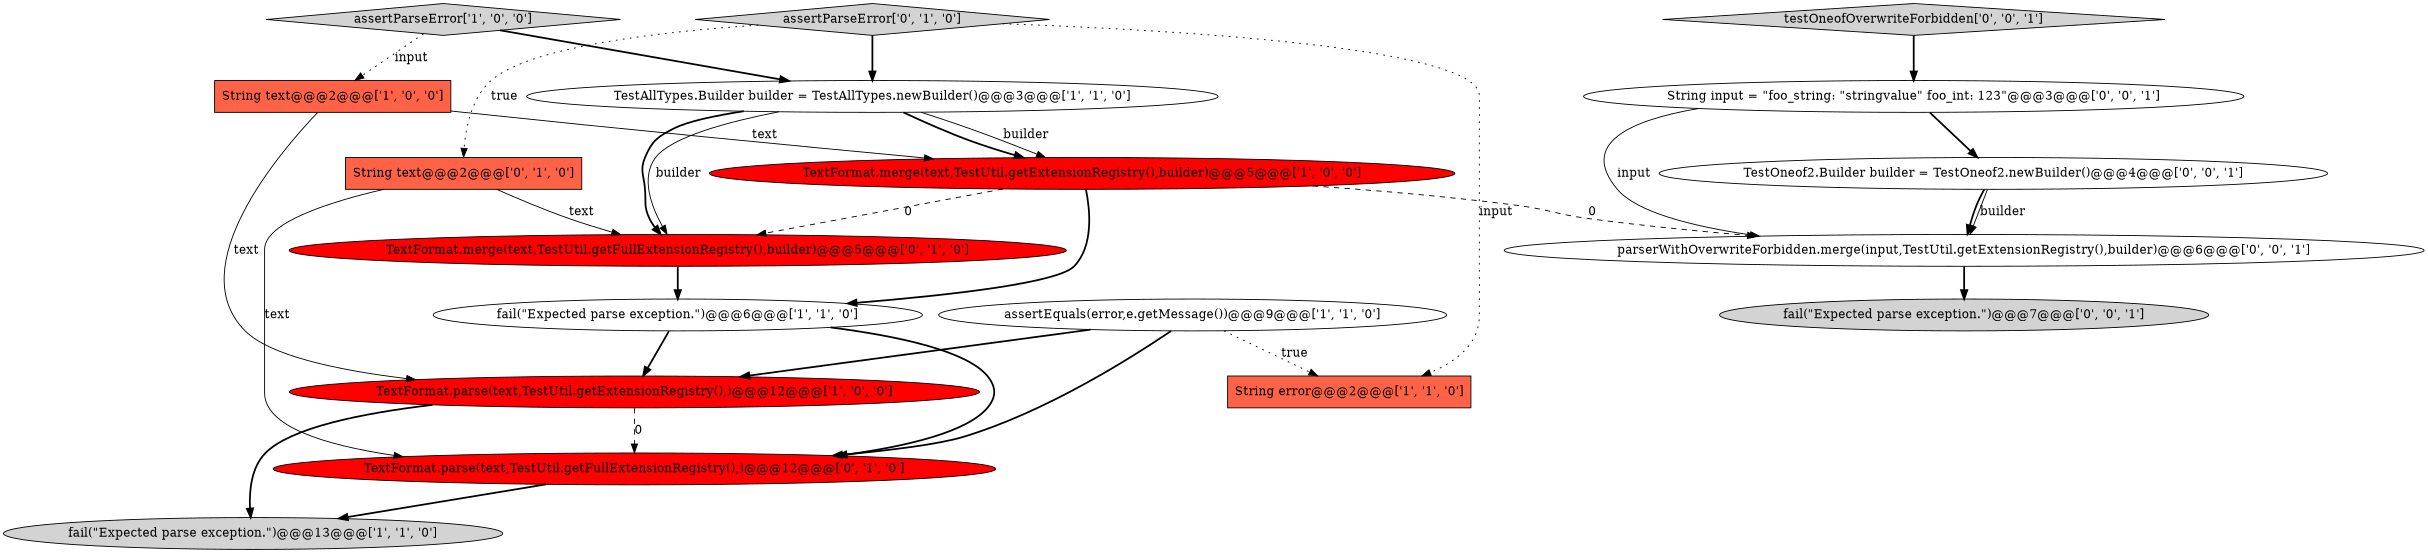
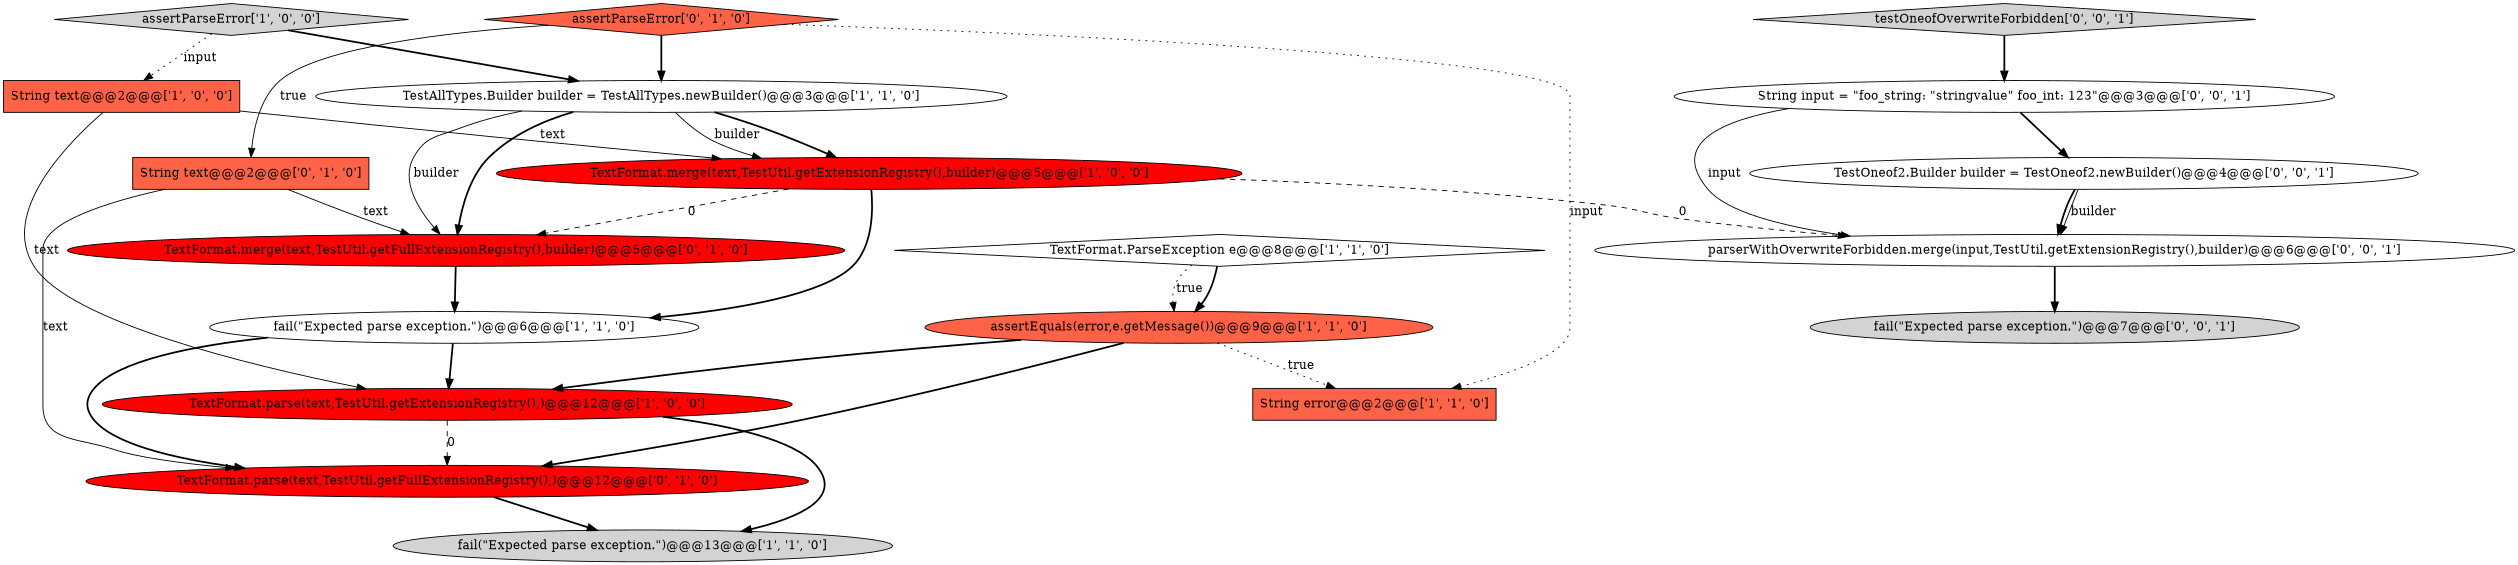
(872, 19) -> (661, 19)
(602, 43) -> (391, 43)
none -> (1220, 250)
(1193, 315) -> (1179, 327)
